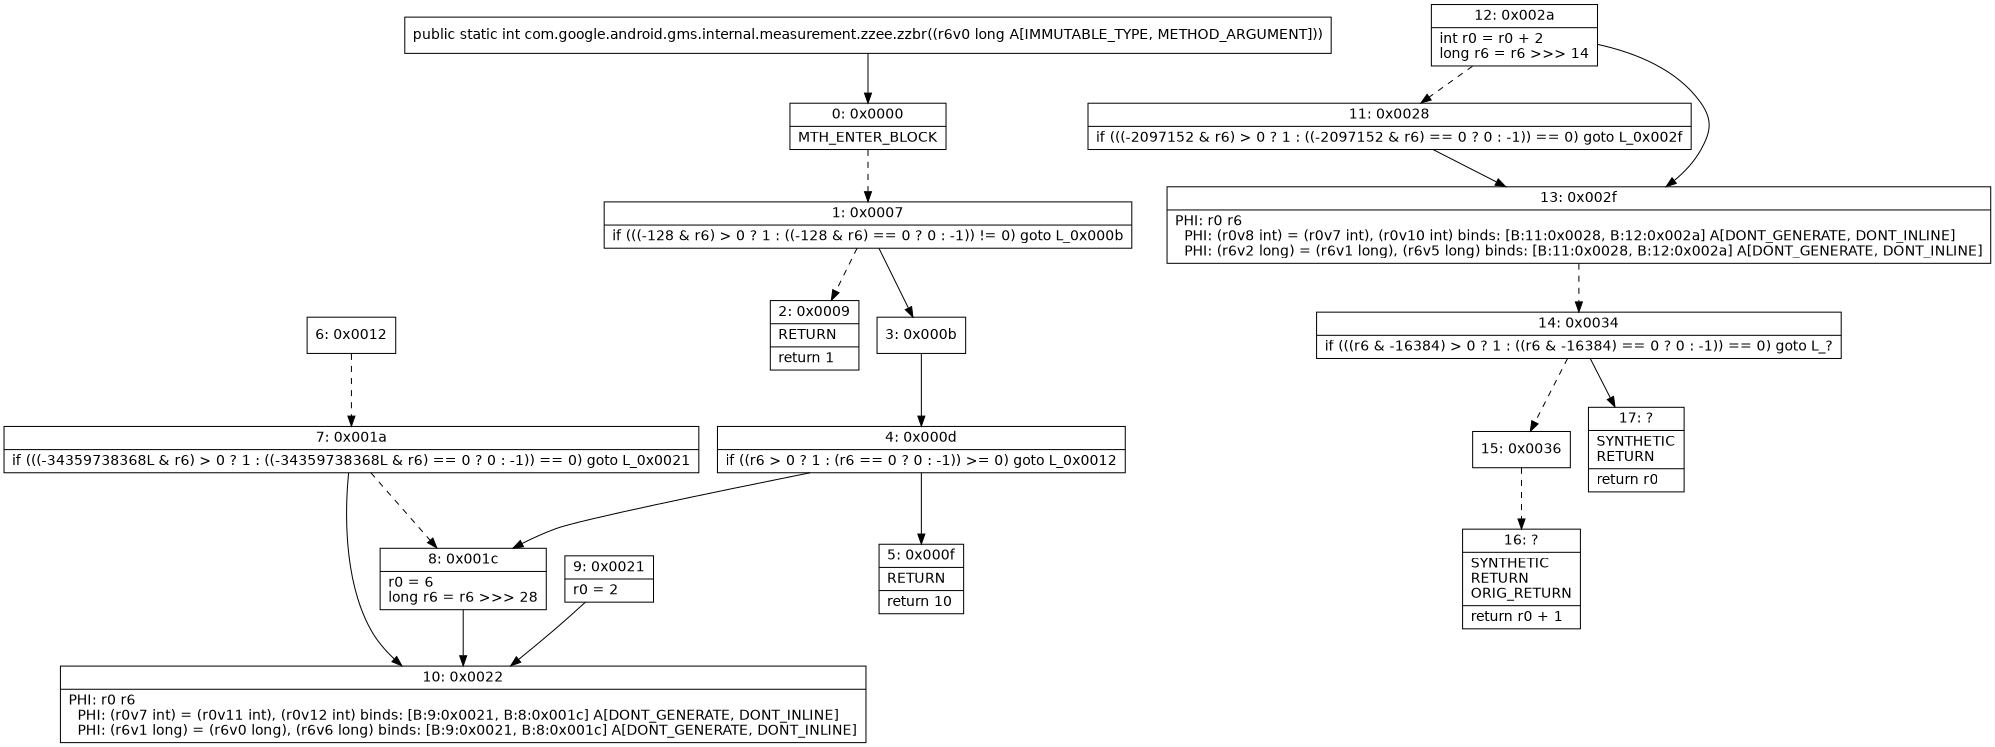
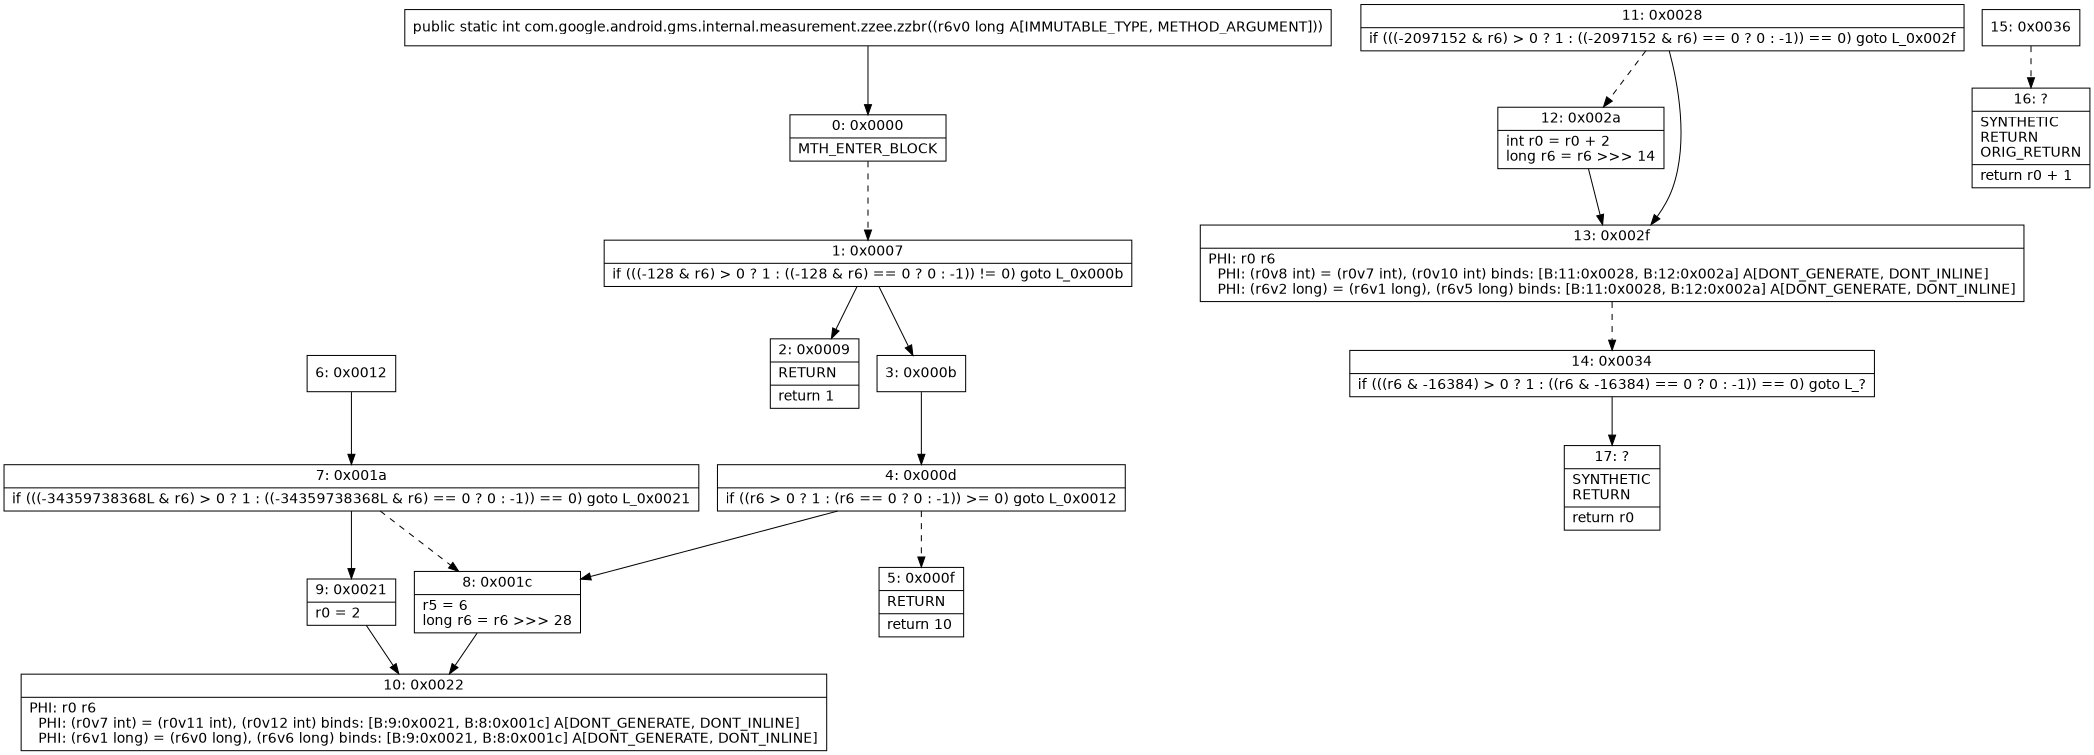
(1451, 82) -> (1628, 75)
(847, 270) -> (847, 308)
(351, 385) -> (351, 423)
(1551, 390) -> none
(921, 503) -> (921, 534)
(351, 572) -> (351, 540)
(411, 583) -> (446, 606)
